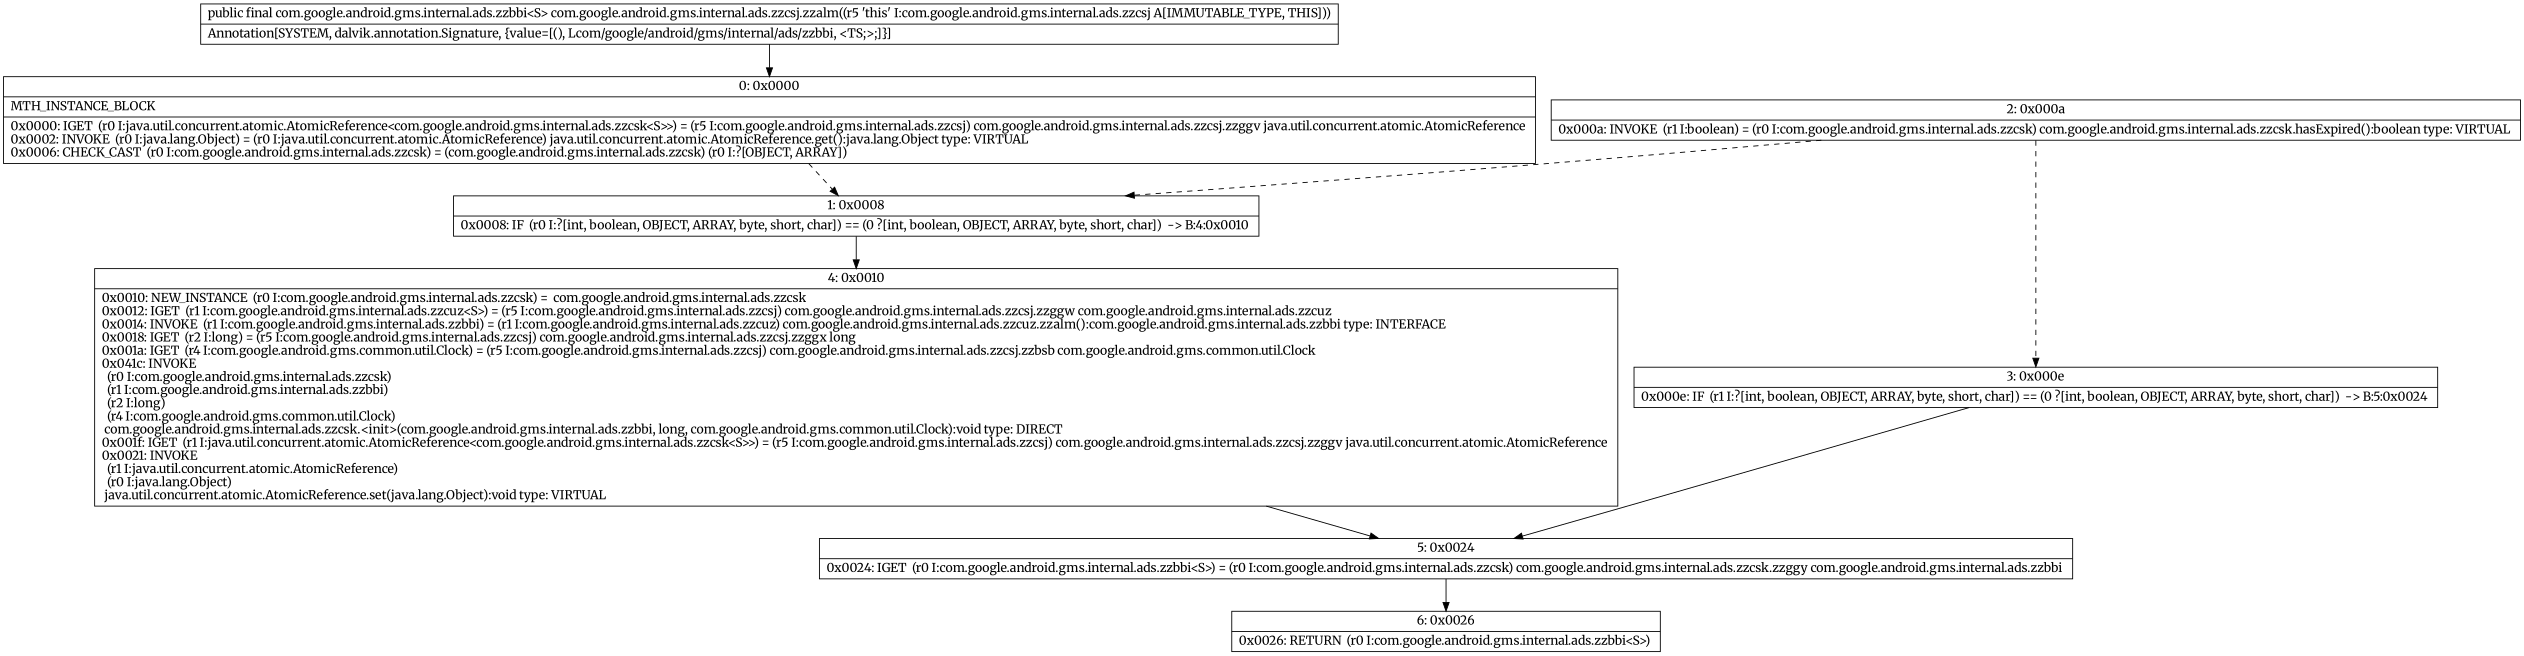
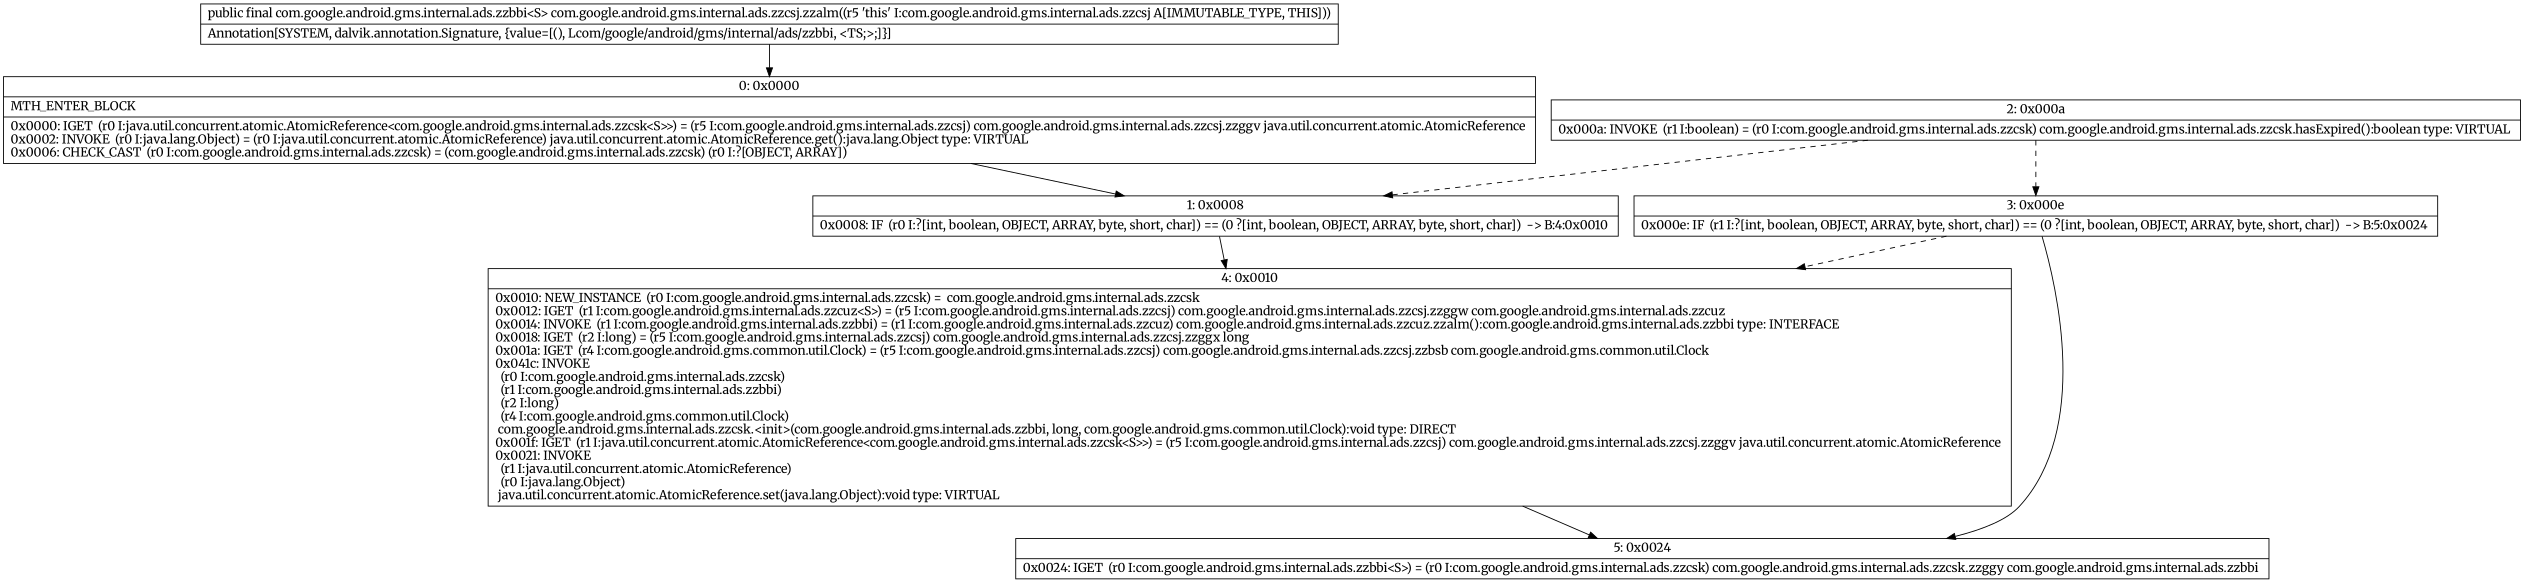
(83, 106) -> (73, 106)
(820, 176) -> (1043, 179)
none -> (1876, 251)
(1446, 631) -> none
